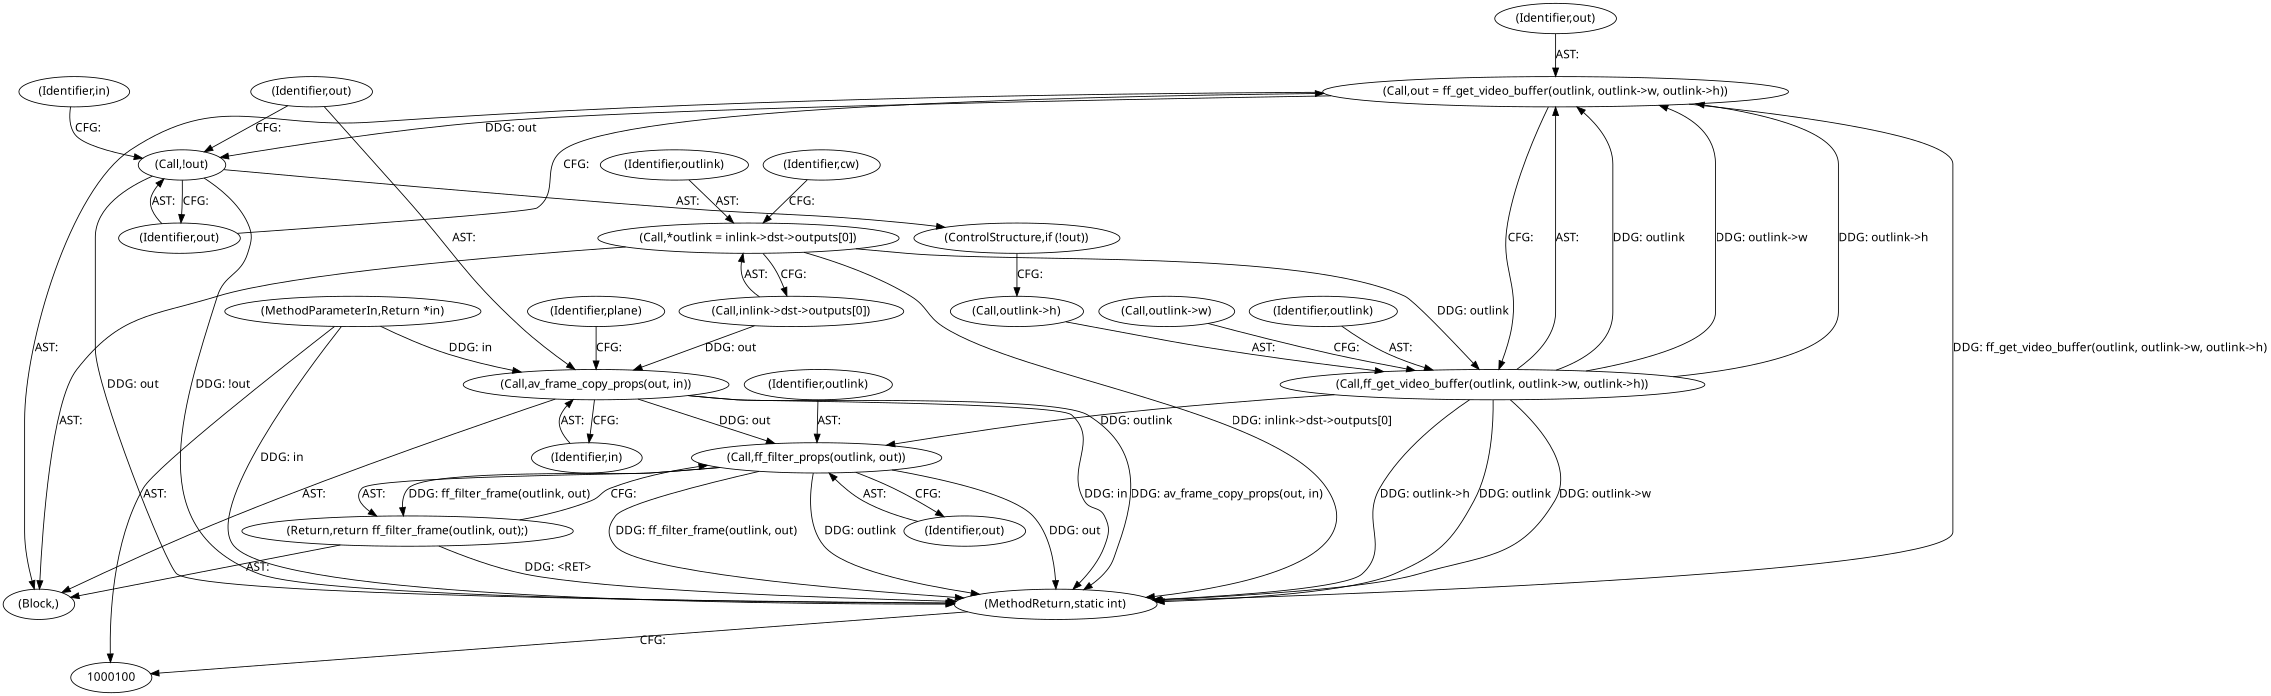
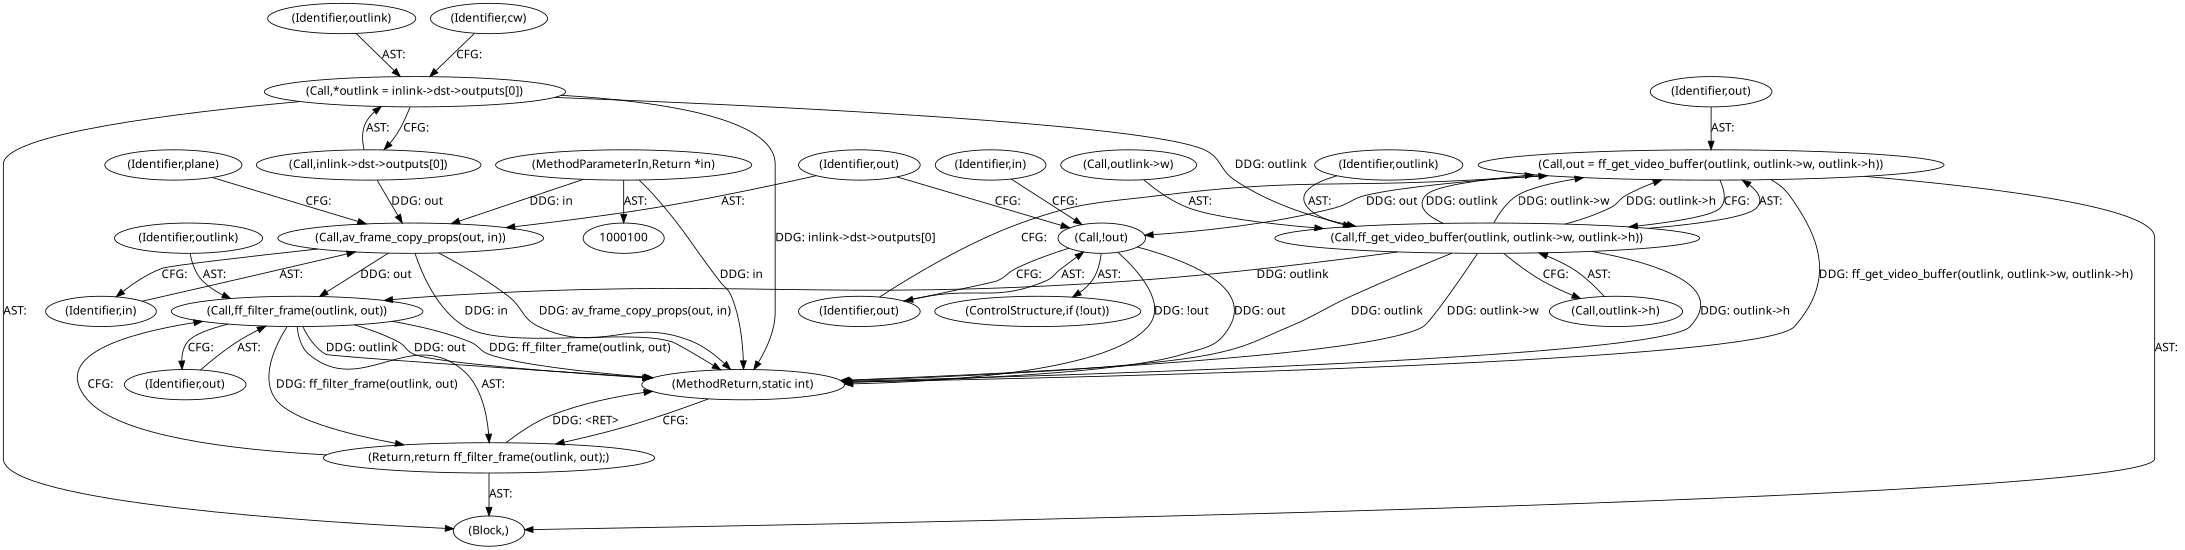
(1017, 271) -> (1536, 277)
(1348, 348) -> (1202, 202)
(817, 458) -> (297, 311)
(309, 487) -> none
(563, 642) -> (637, 423)
